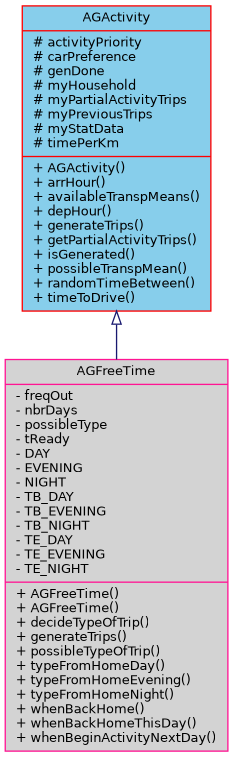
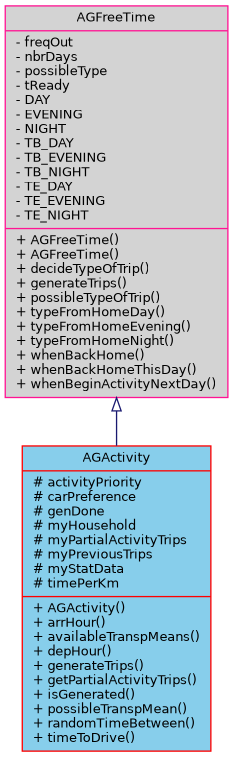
(117, 342) -> (117, 428)
